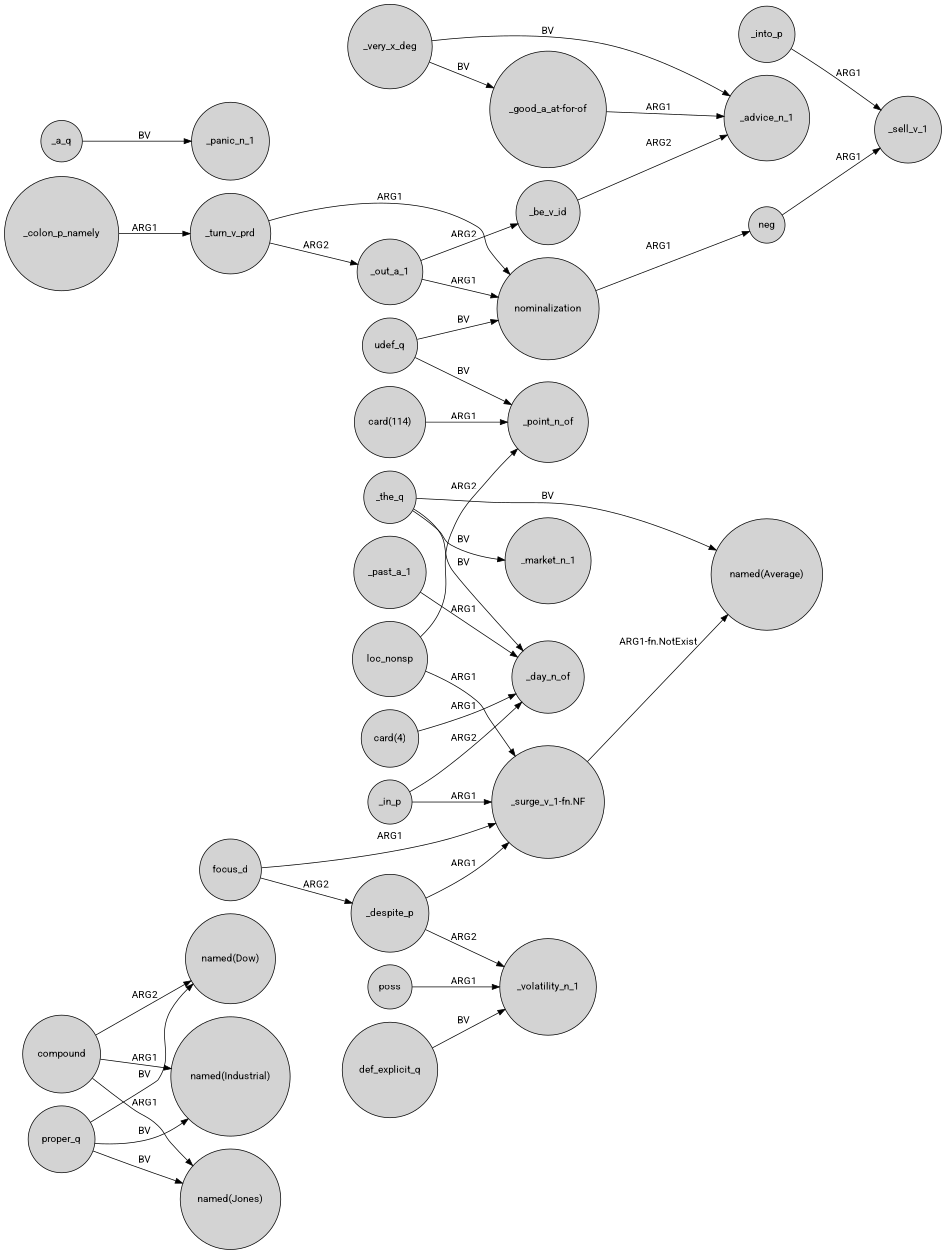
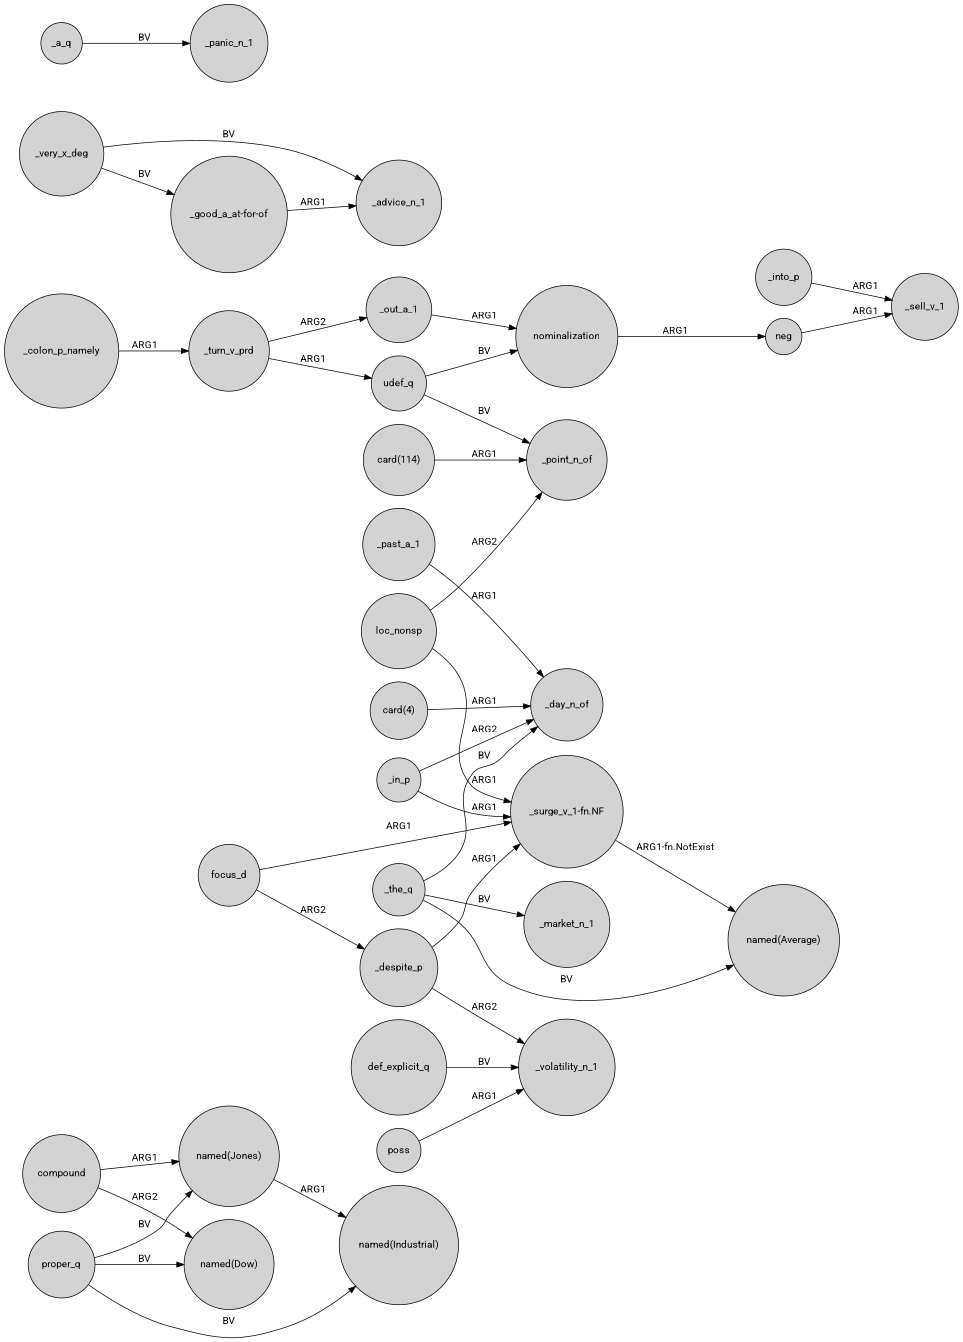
(400, 204) -> (317, 368)
(548, 213) -> none
(132, 1063) -> (306, 1197)
